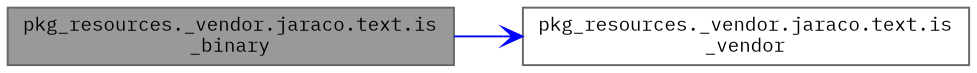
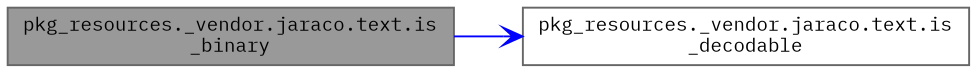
(746, 36) -> (746, 36)
